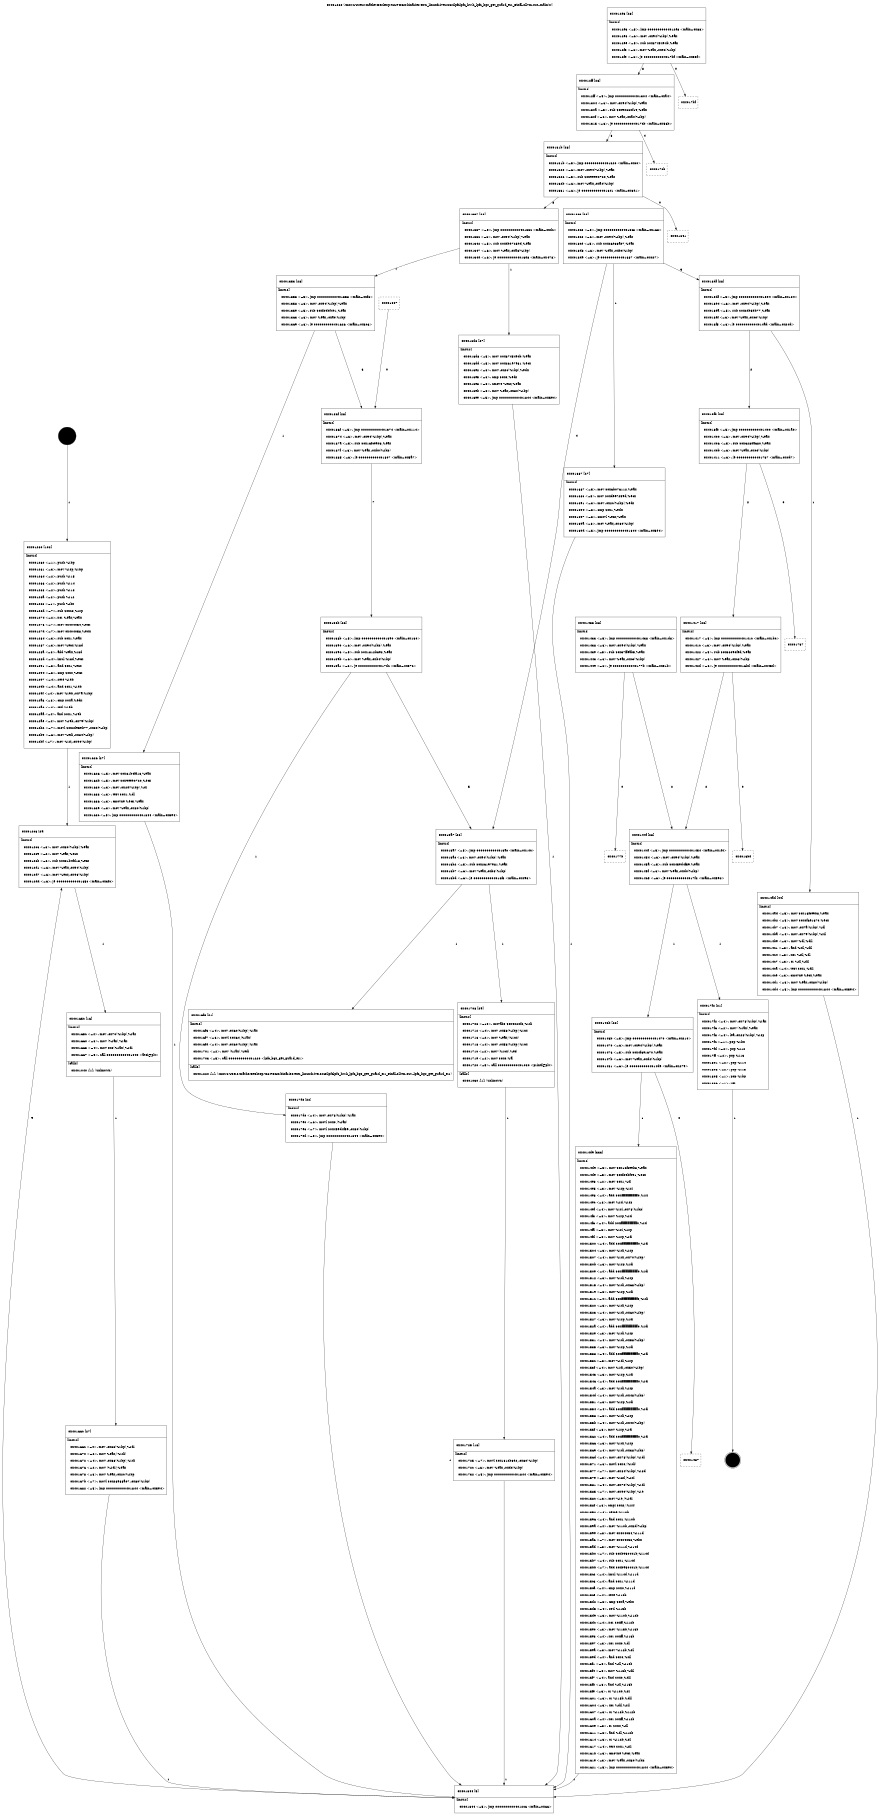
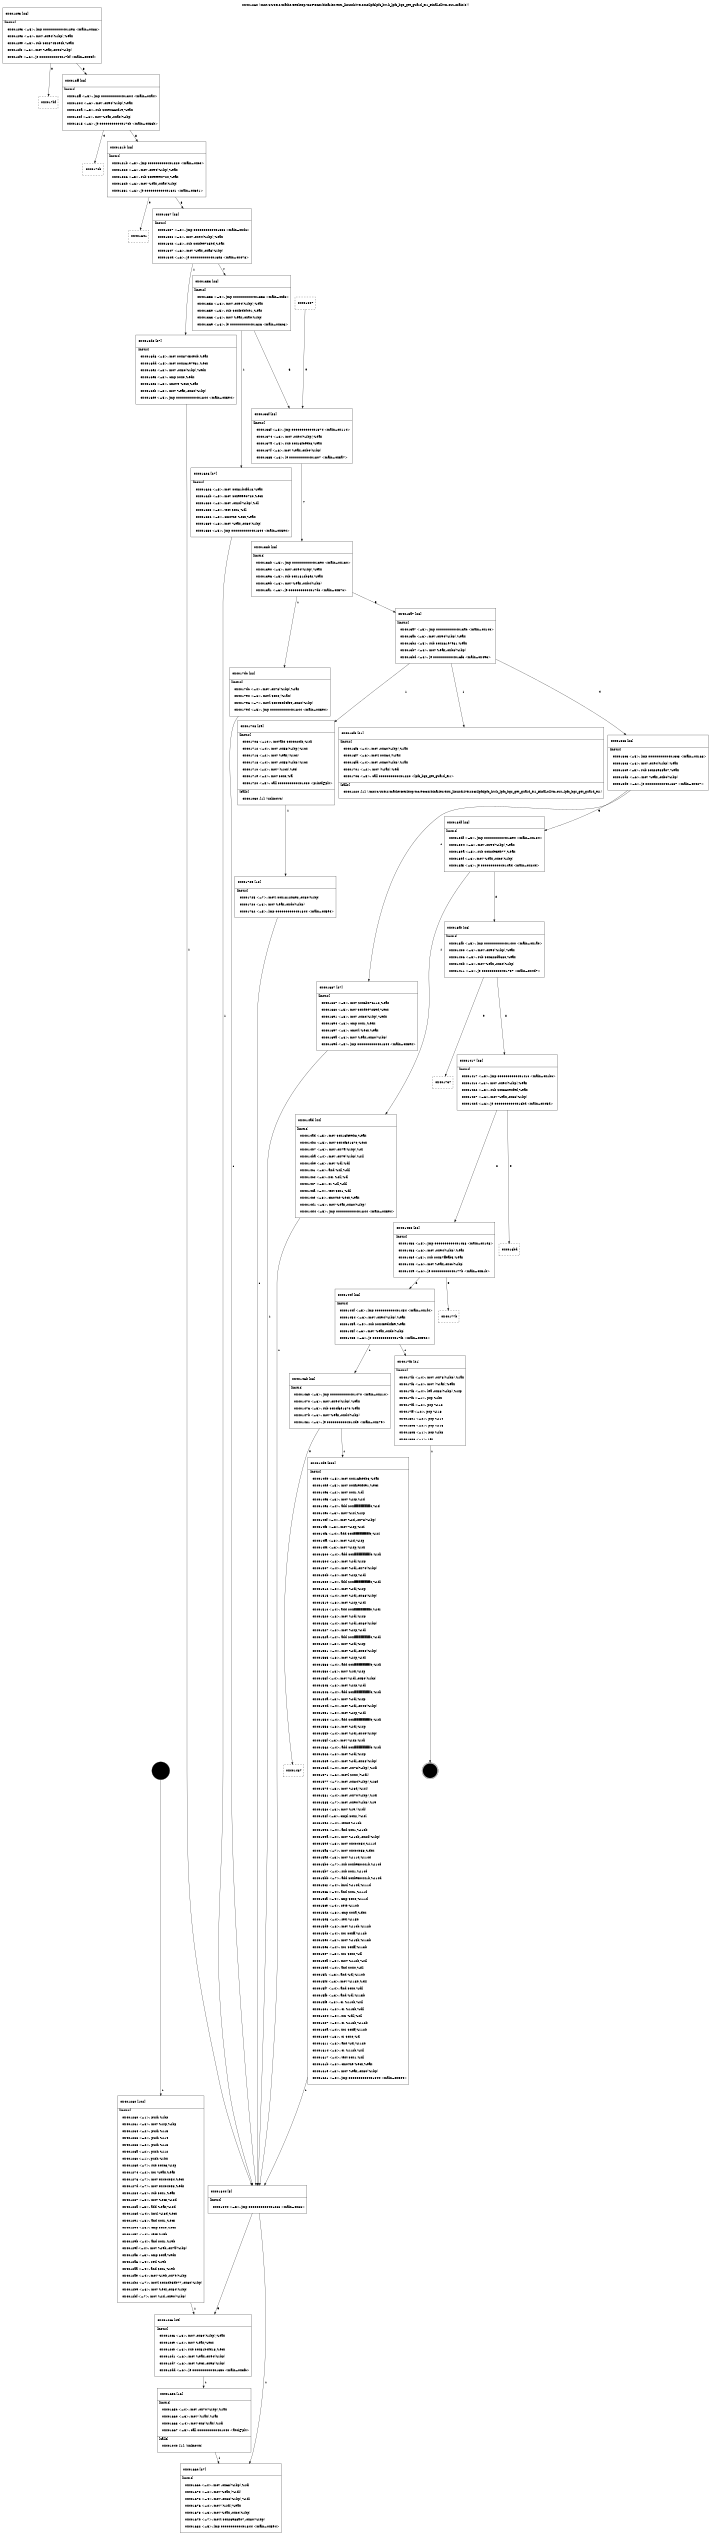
(554, 546) -> (562, 694)
(705, 750) -> (476, 1165)
(161, 1775) -> (266, 2338)
